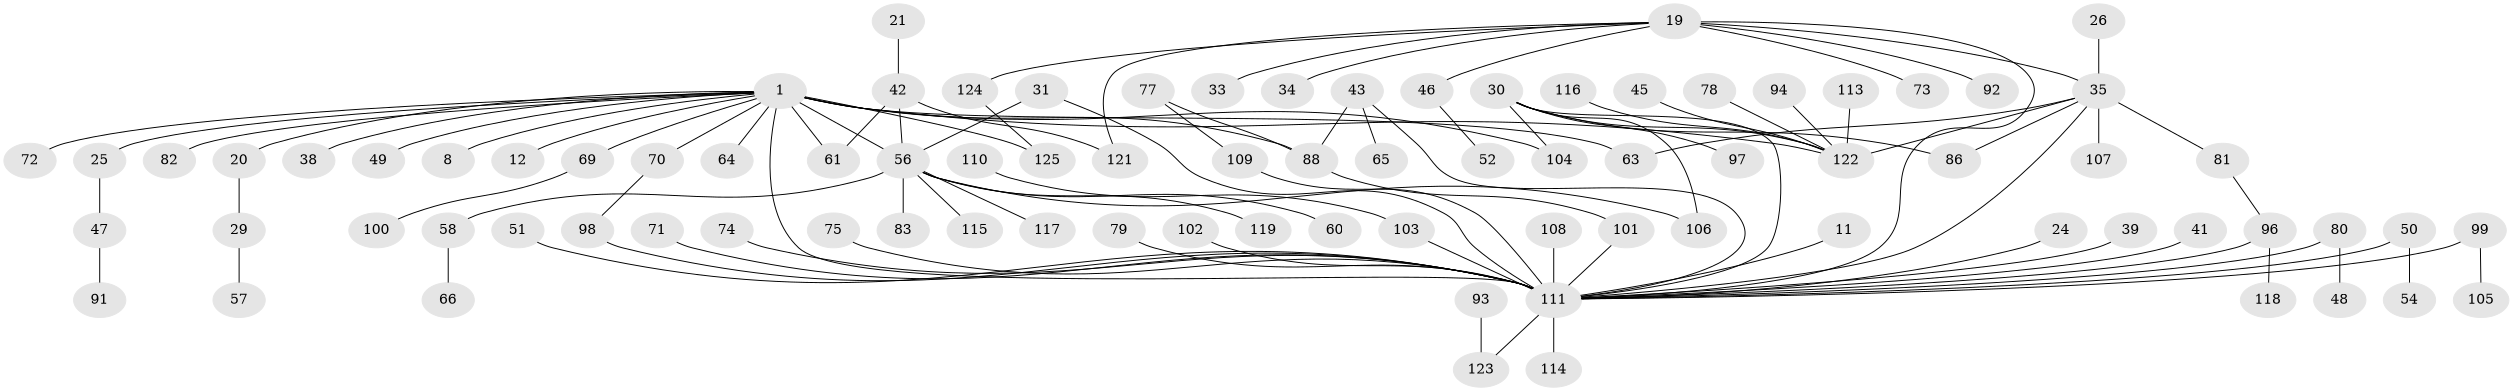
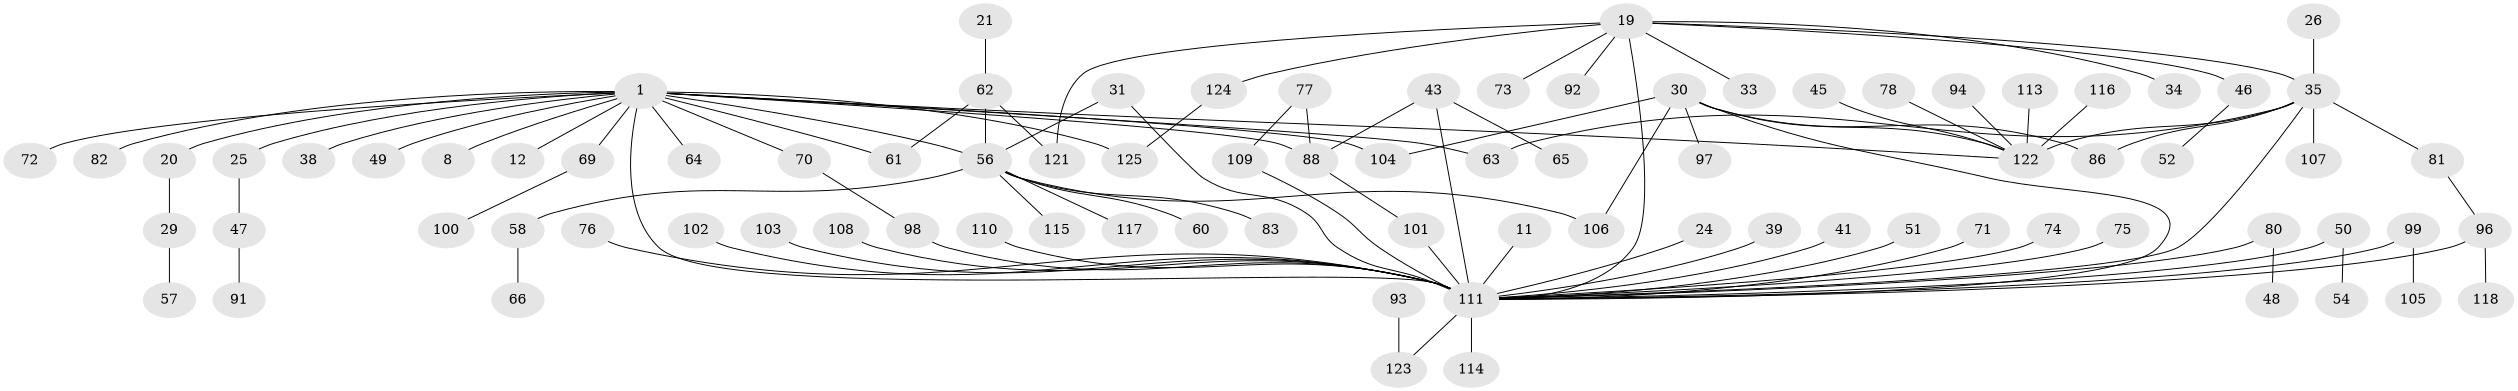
(898, 91) -> (985, 91)
(1191, 196) -> (1228, 266)
(1119, 230) -> (588, 230)
(1263, 230) -> none
